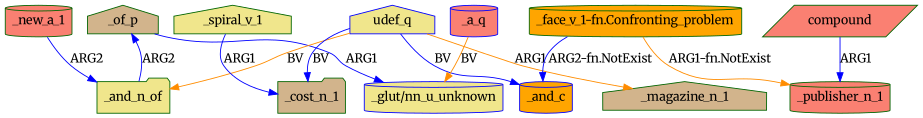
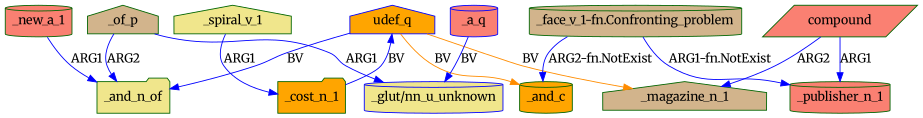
(392, 21) -> (392, 21)
(636, 21) -> (636, 21)
(312, 54) -> (375, 71)
(460, 56) -> (460, 56)
(87, 59) -> (87, 59)
(531, 59) -> (531, 59)
(142, 61) -> (106, 54)
(265, 62) -> (265, 62)
none -> (777, 65)
(443, 70) -> (443, 70)
(704, 79) -> (704, 79)
(312, 97) -> (312, 97)
(546, 97) -> (546, 97)
